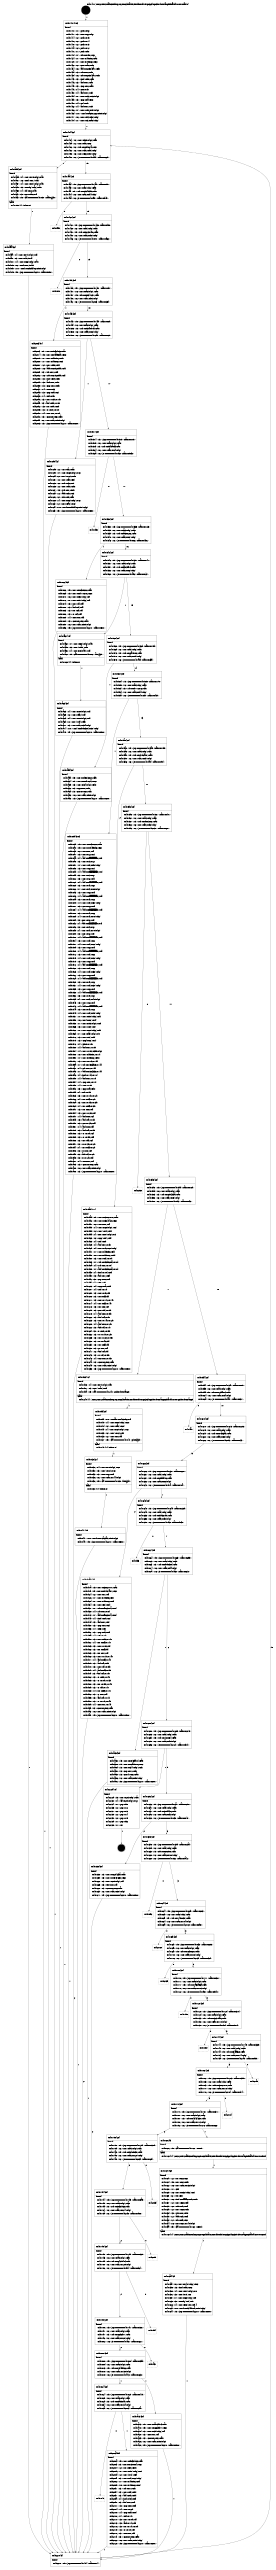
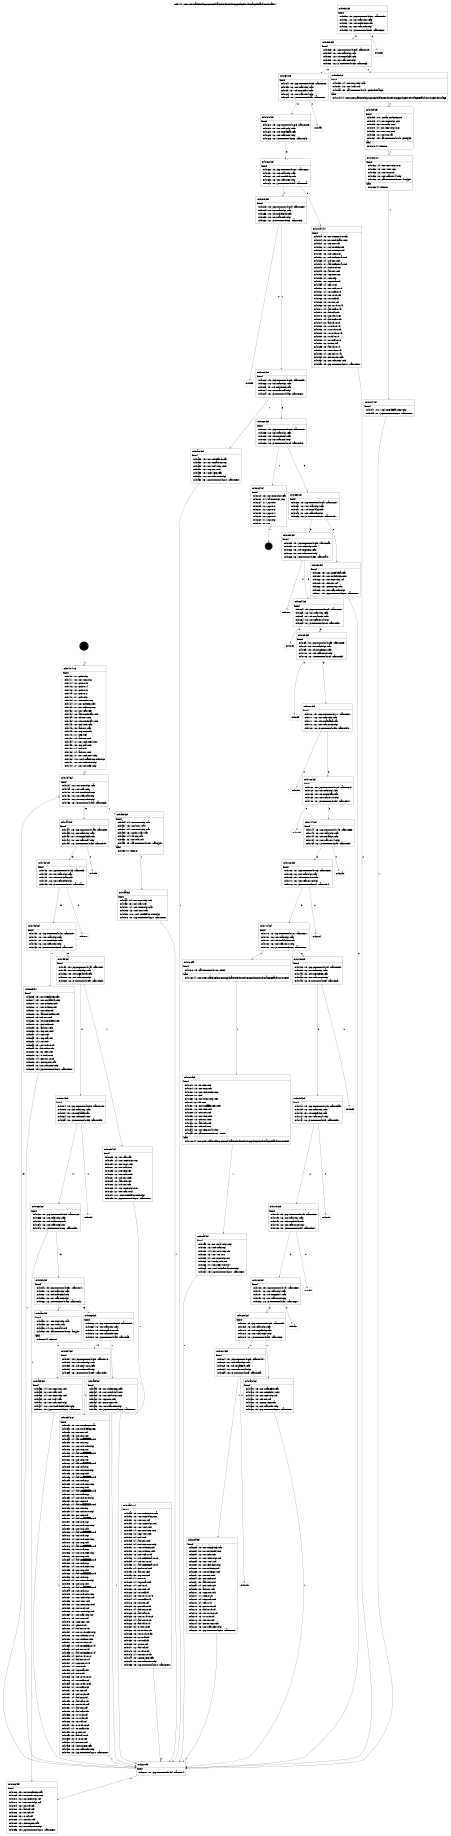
(142, 751) -> none
(54, 1593) -> (98, 1787)
